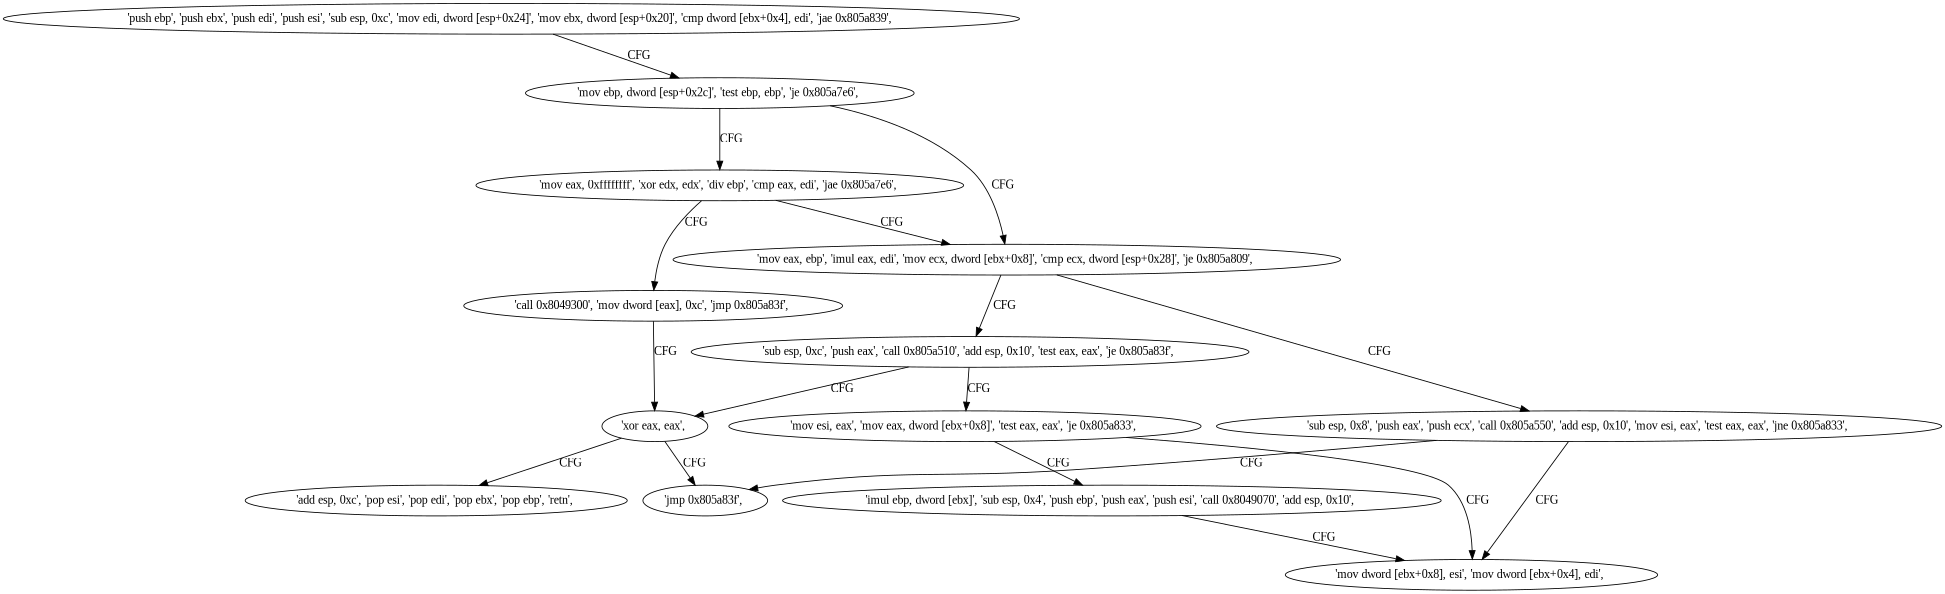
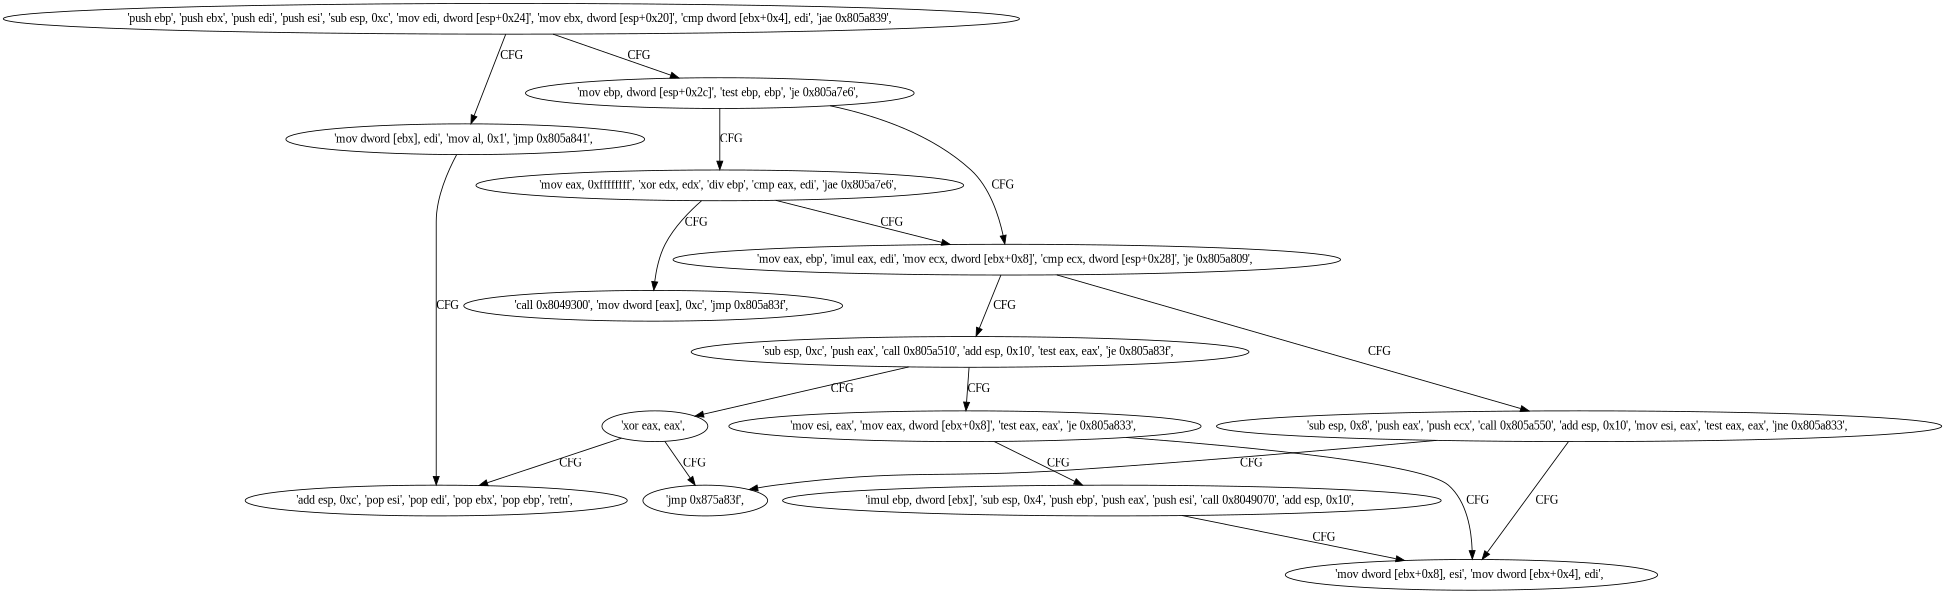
none -> (465, 139)
(654, 362) -> none
(705, 501) -> (705, 501)
